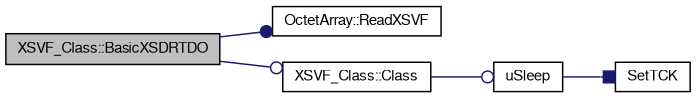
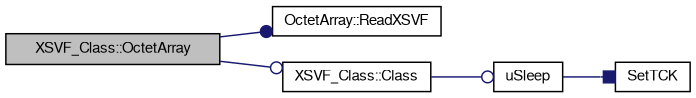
(113, 49) -> (113, 49)
